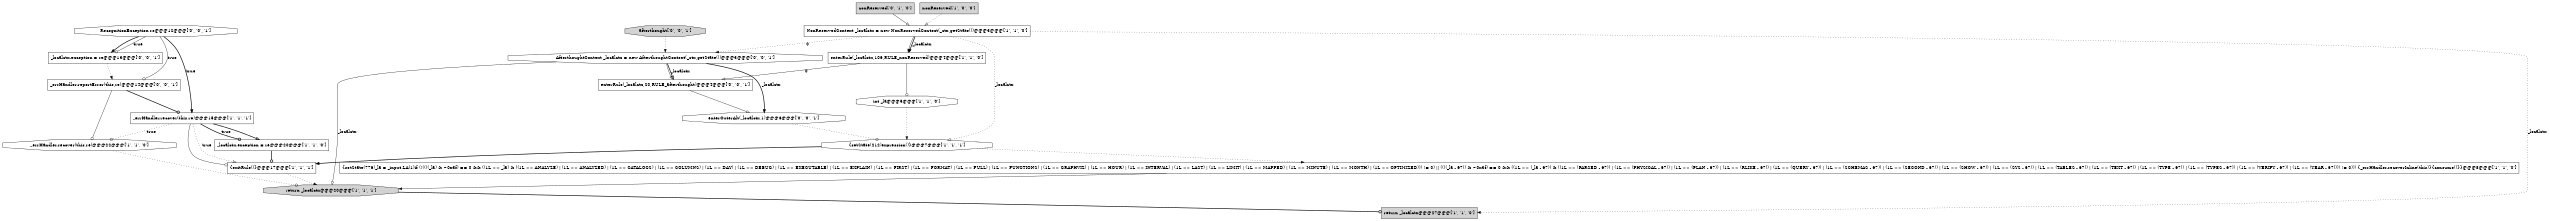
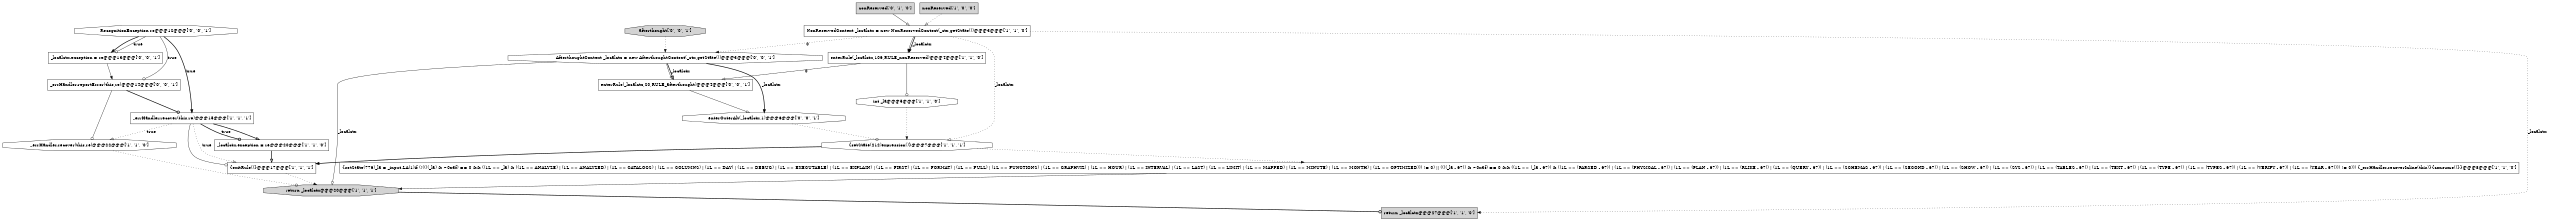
(109, 70) -> (109, 70)
(142, 131) -> (142, 131)
(272, 155) -> (272, 155)
